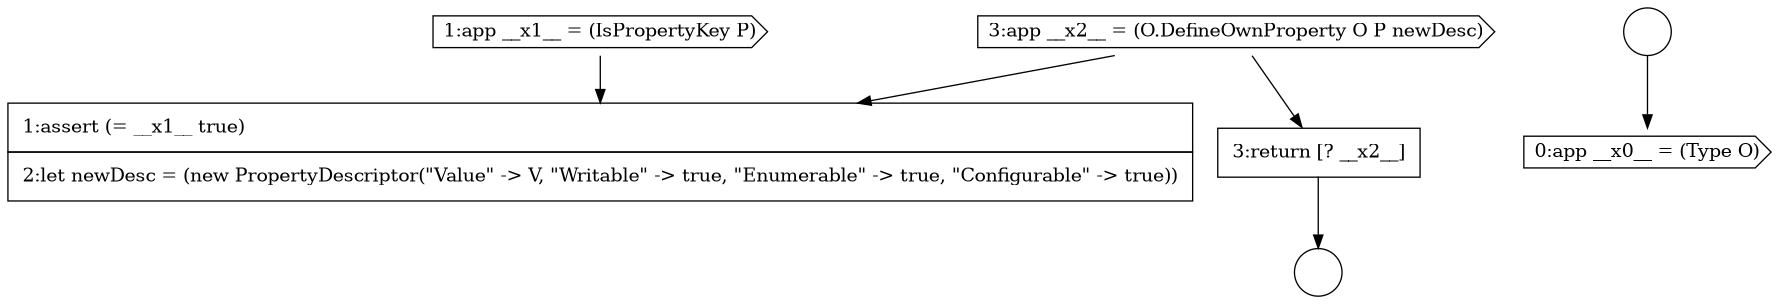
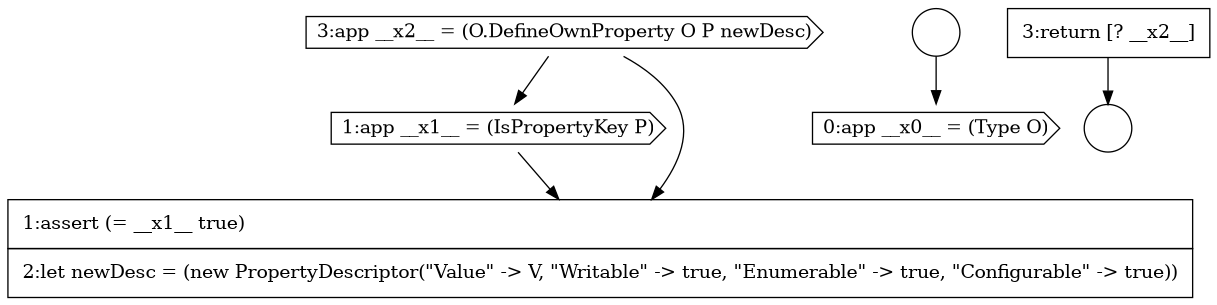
(1273, 86) -> (536, 75)
